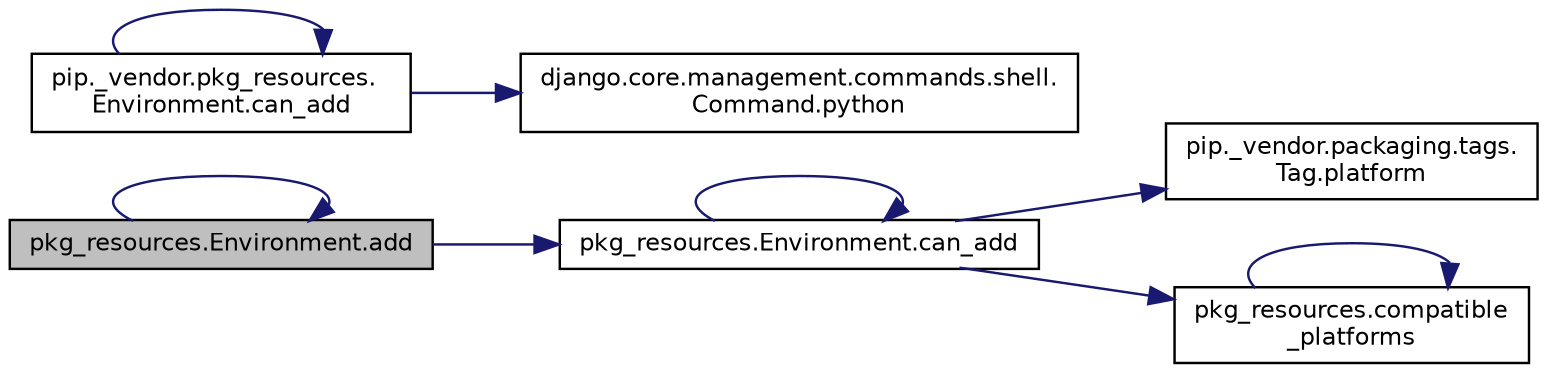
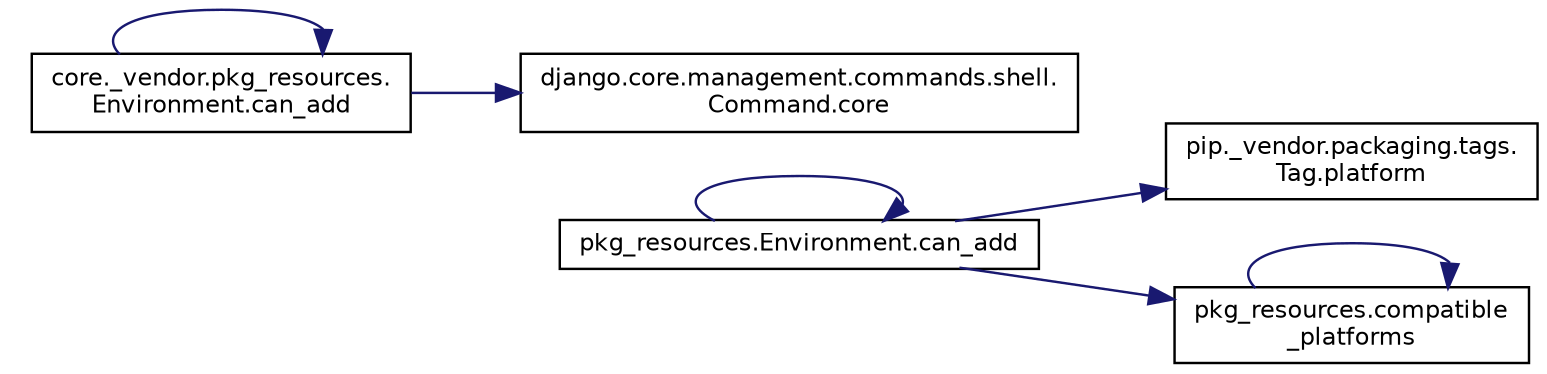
(221, 93) -> (221, 93)
(799, 93) -> (799, 93)
(221, 244) -> none
